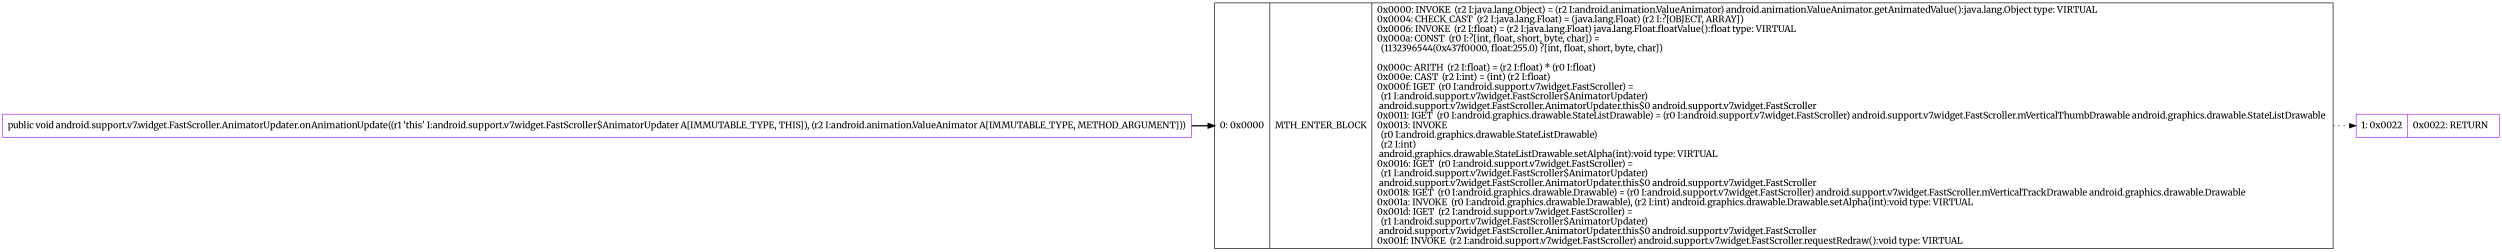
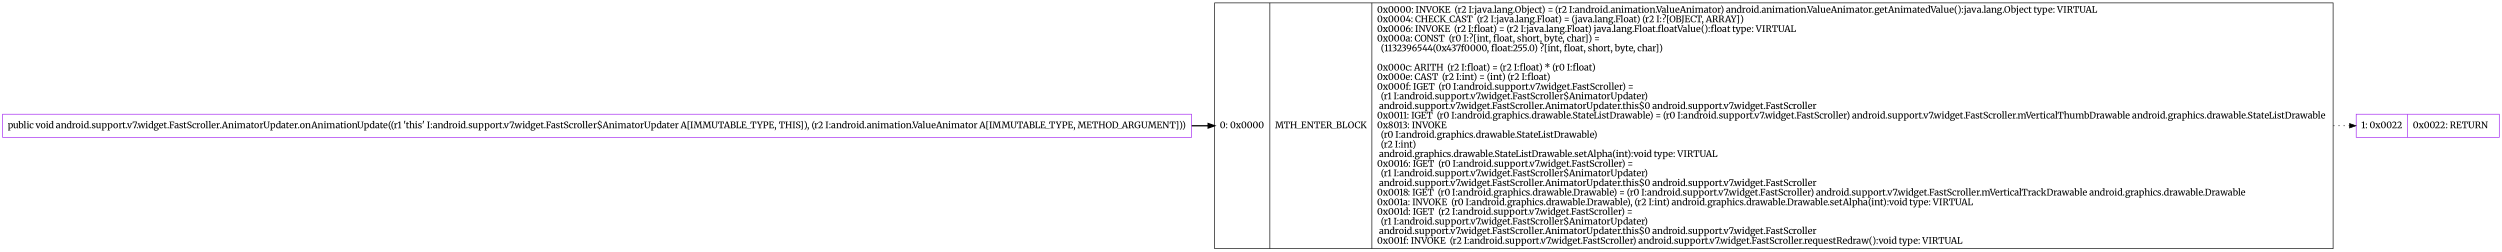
(1414, 125) -> (1414, 125)
